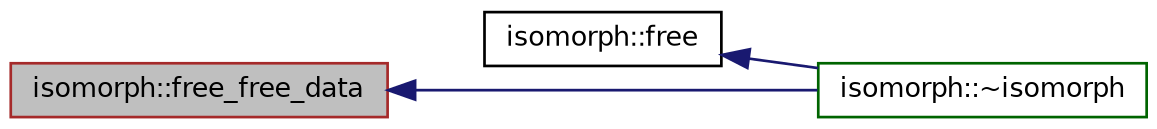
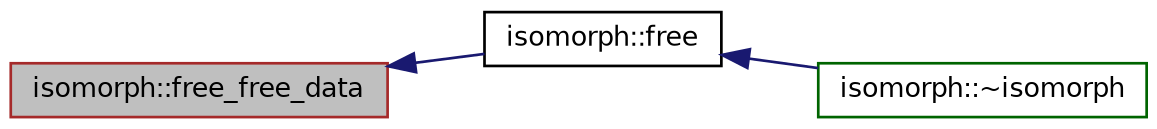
(616, 90) -> (450, 58)
